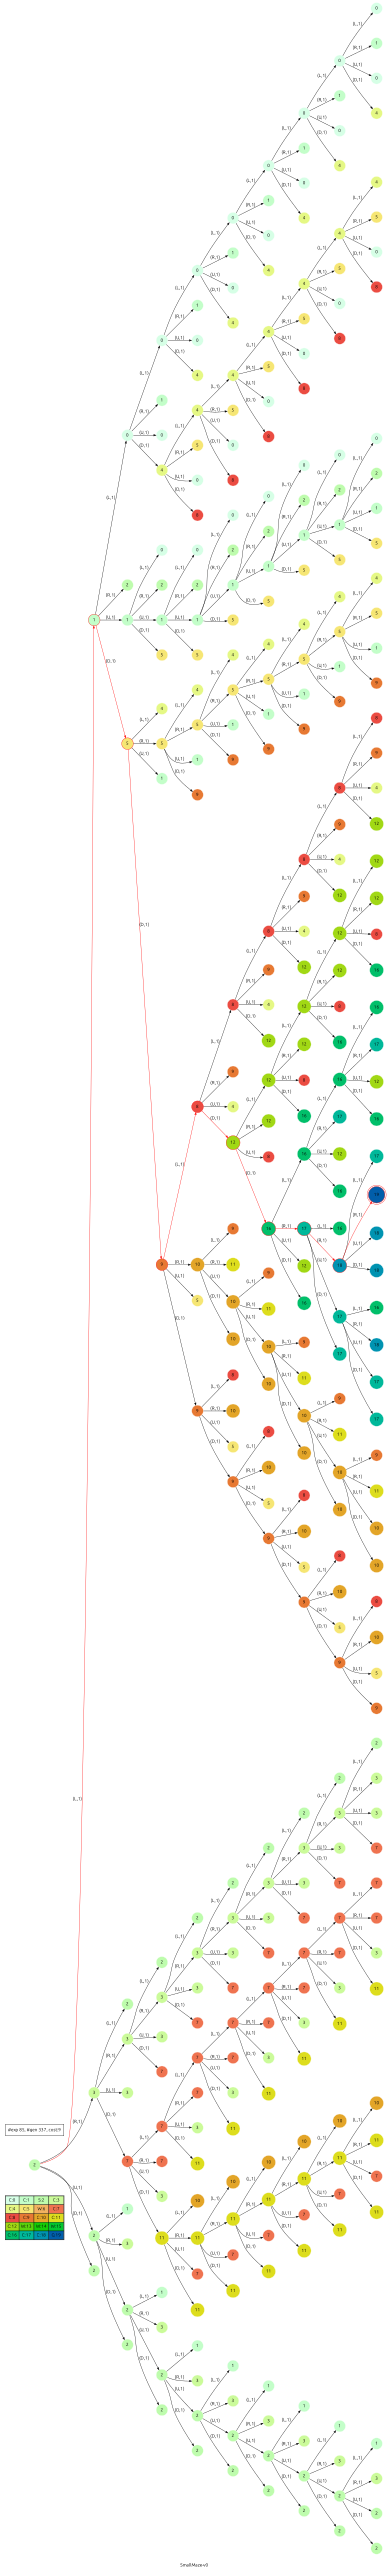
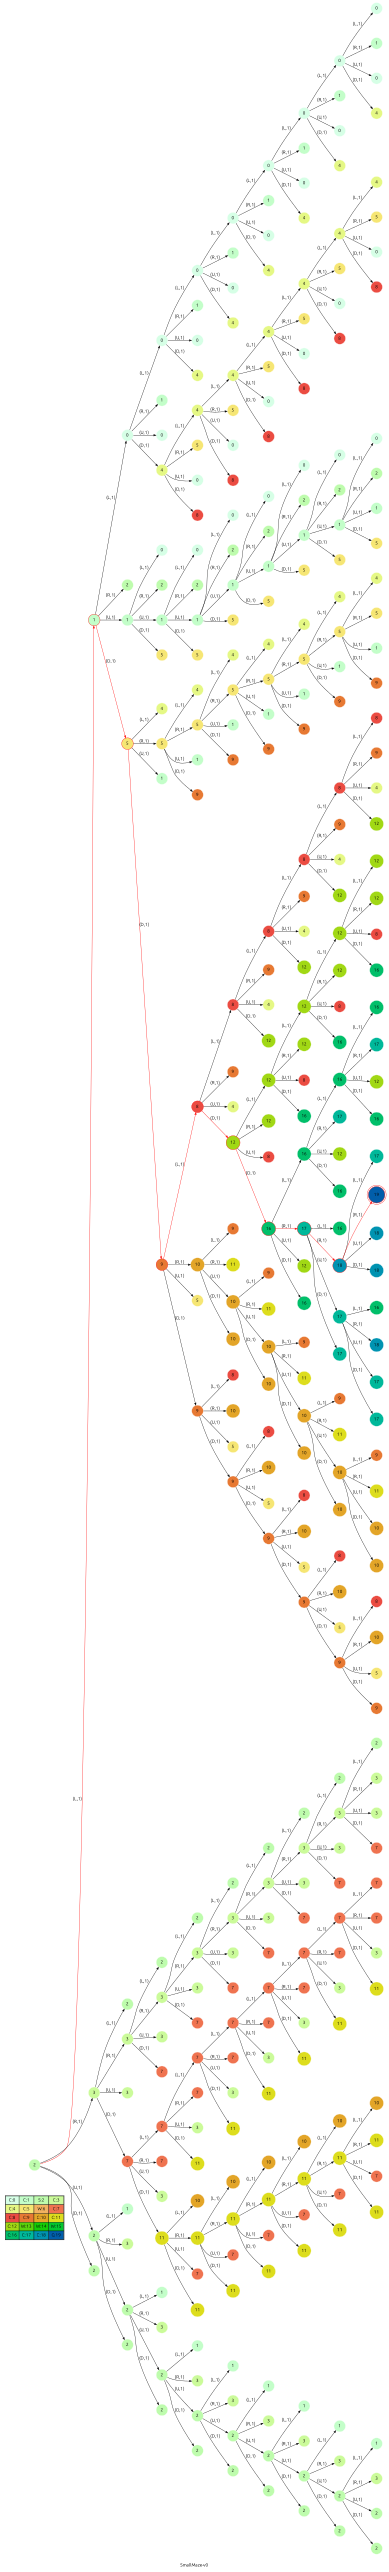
(35, 2130) -> none
